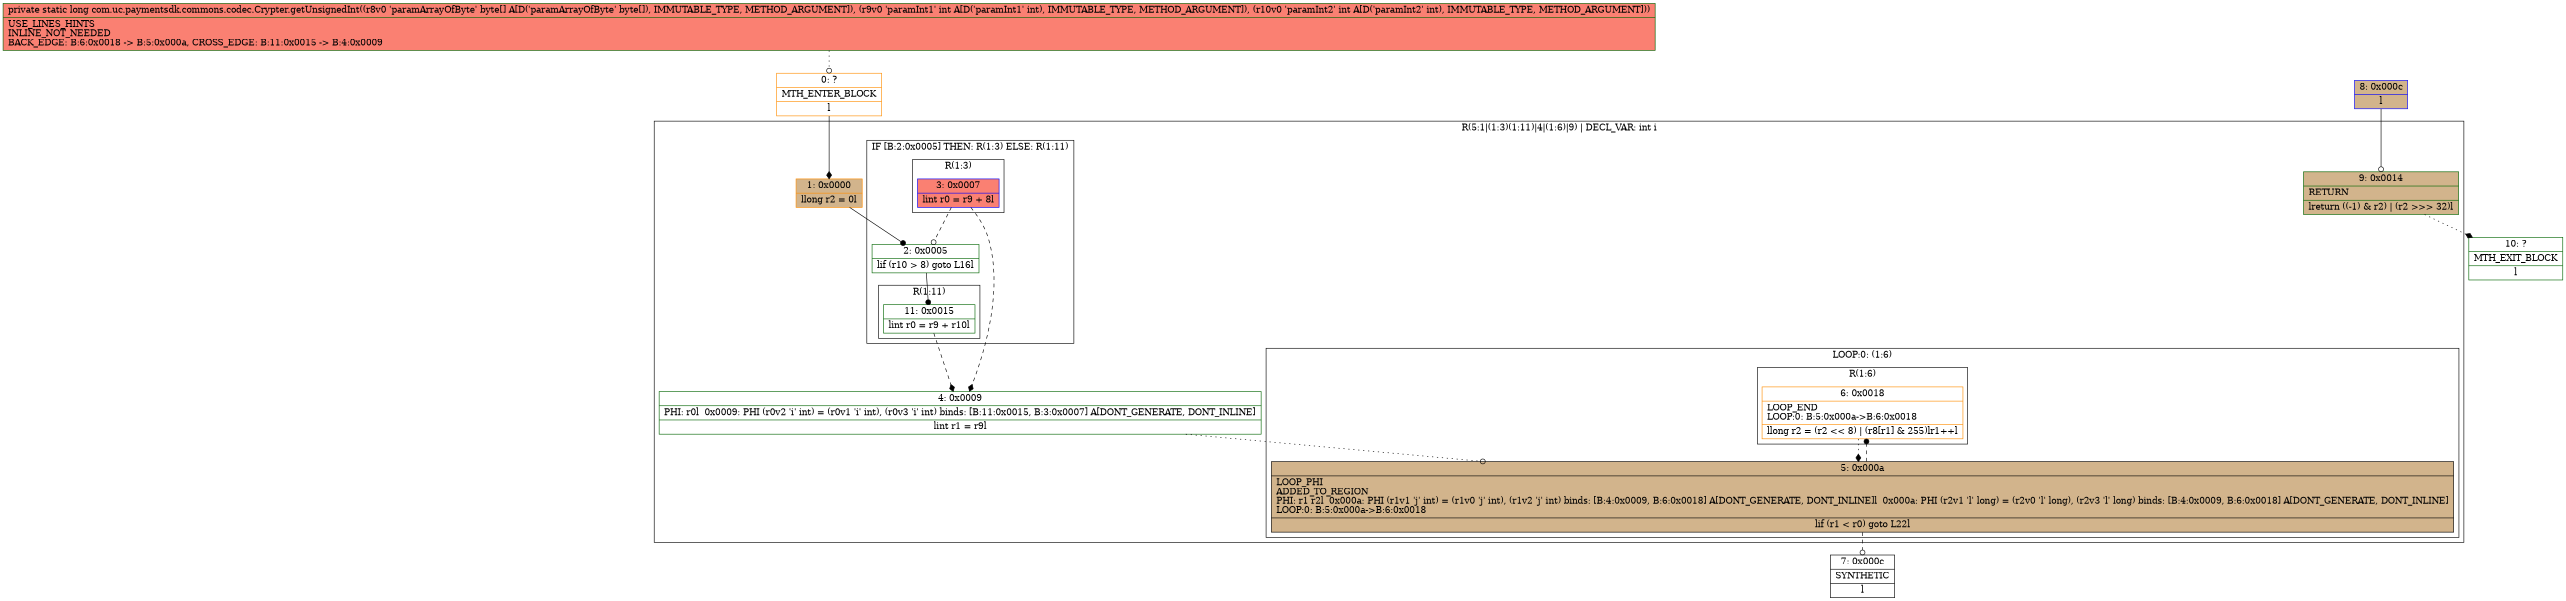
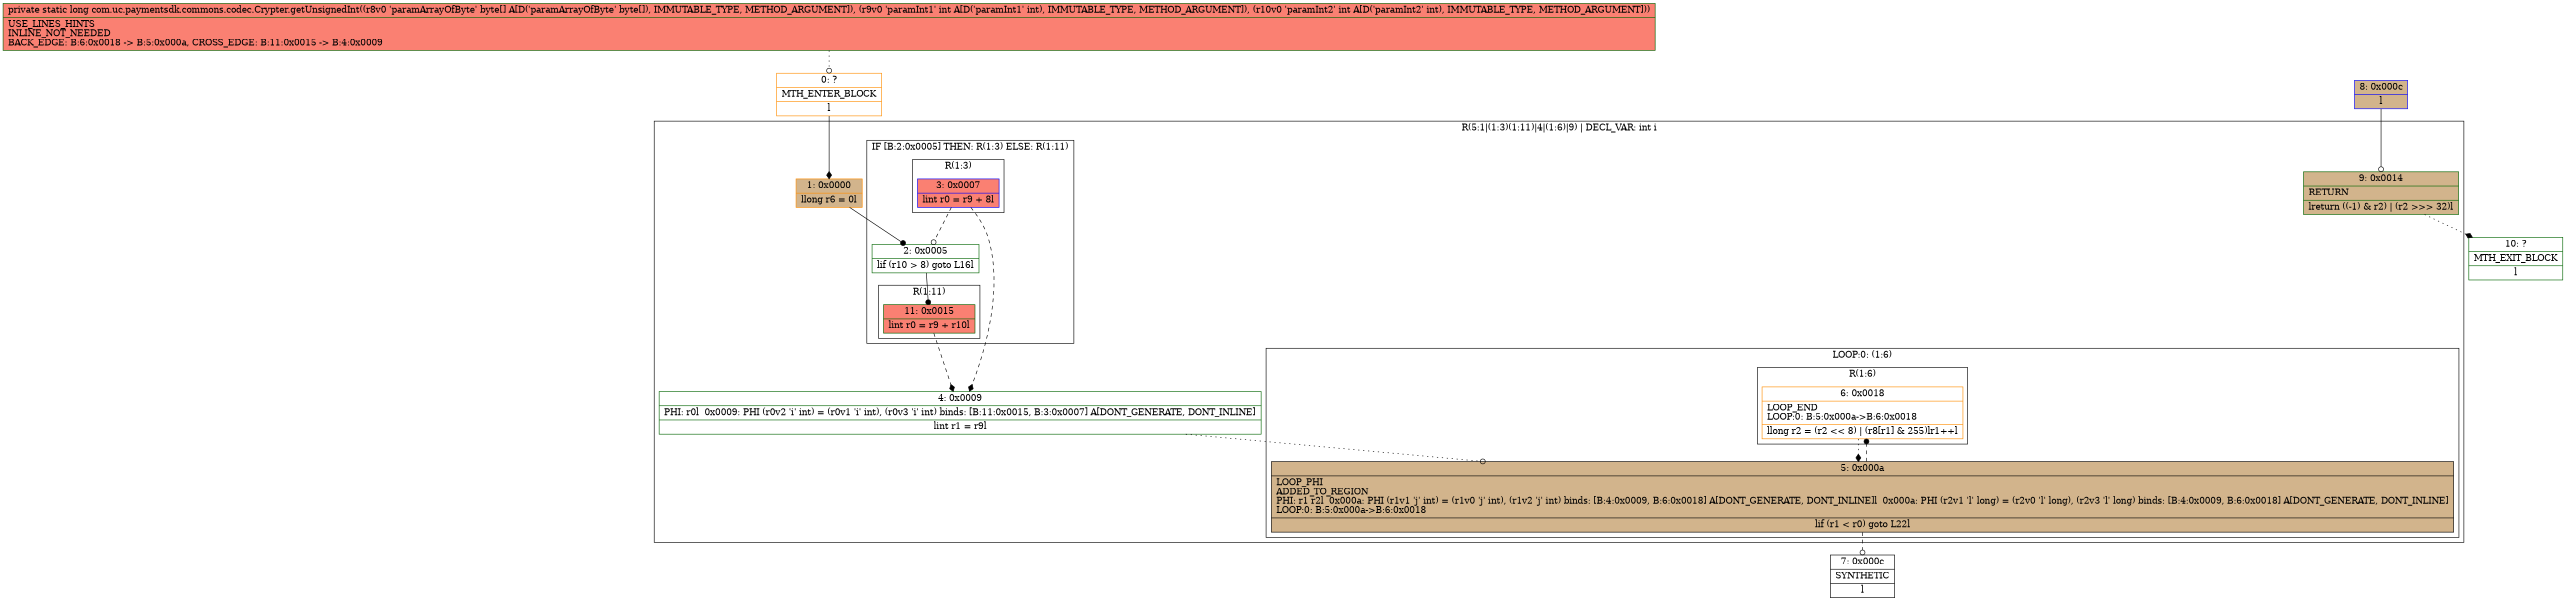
(829, 200) -> (829, 200)
(929, 319) -> (929, 319)
